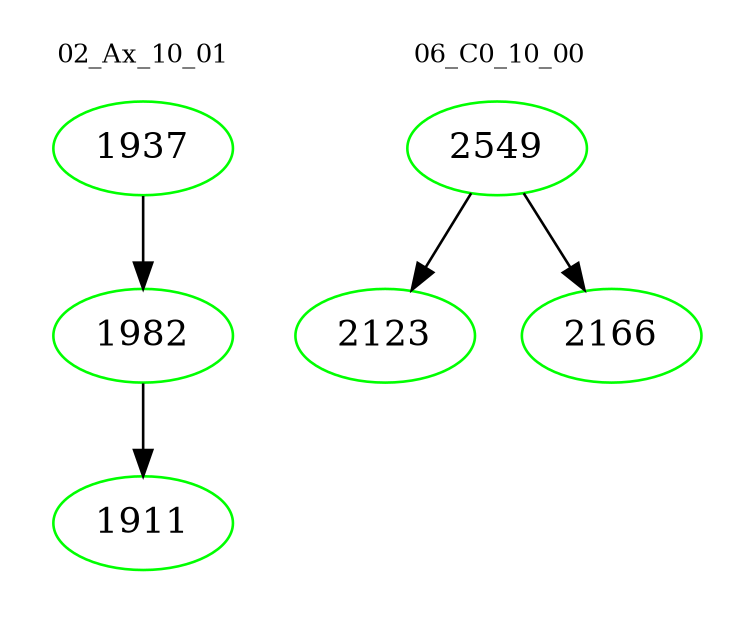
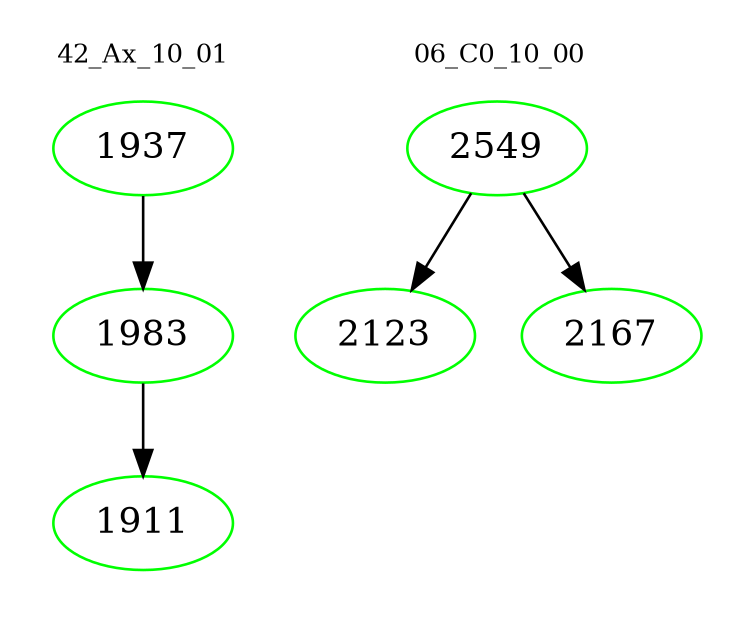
(143, 56) -> (143, 56)
(143, 336) -> (143, 336)
(612, 336) -> (612, 336)
